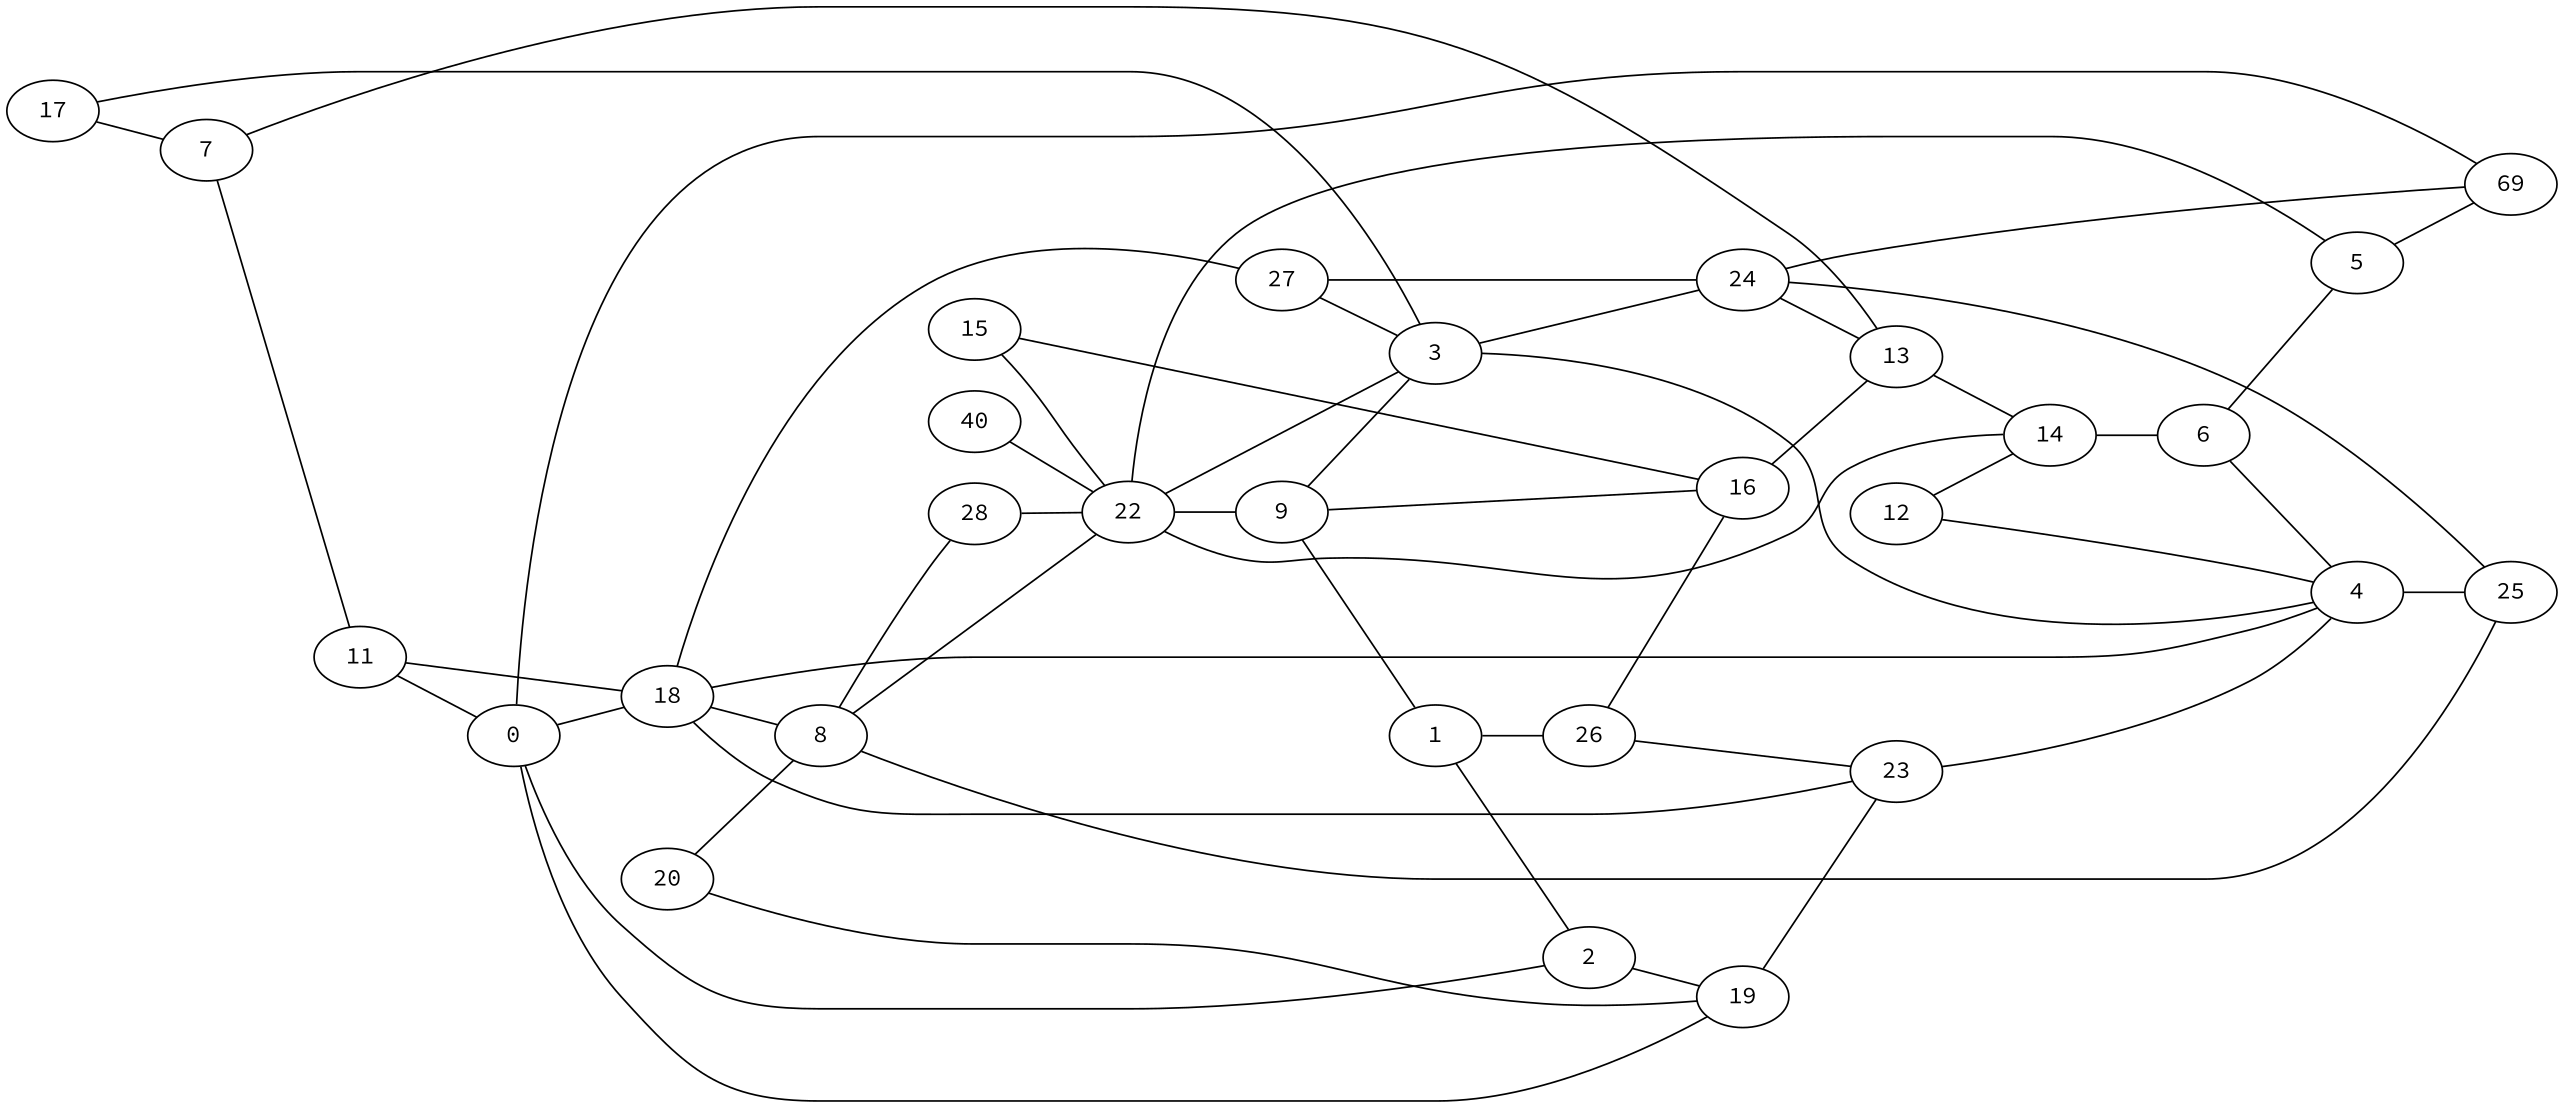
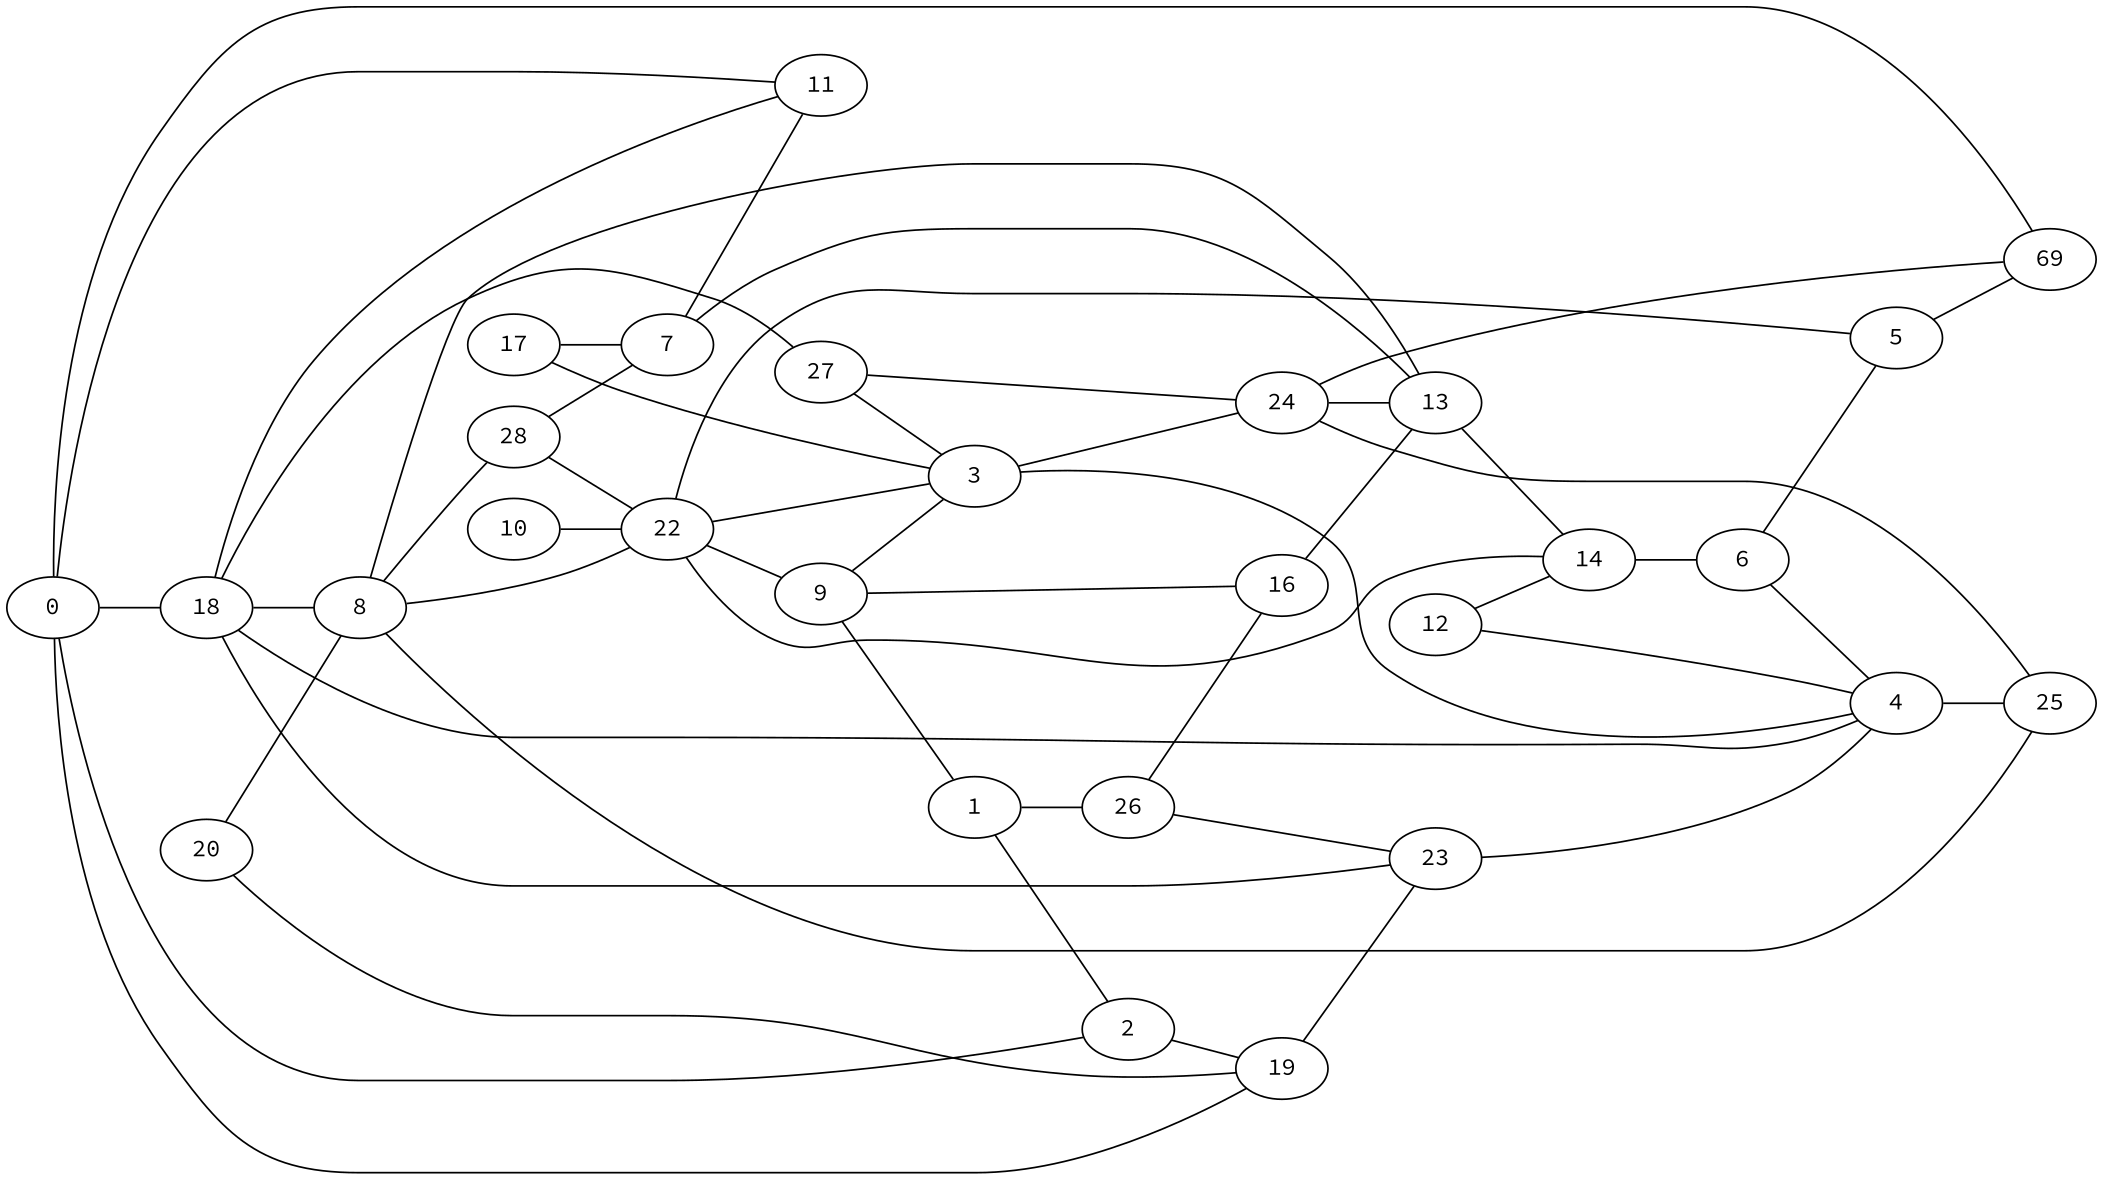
none -> (827, 179)
(975, 329) -> none
none -> (591, 391)
(975, 422) -> (514, 529)
